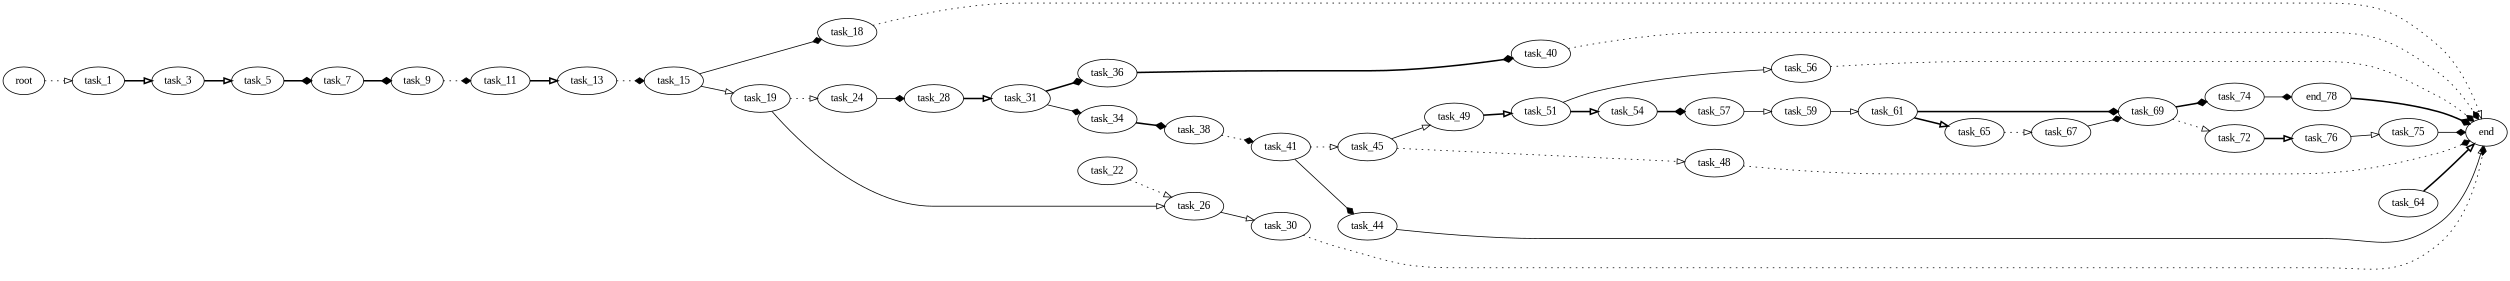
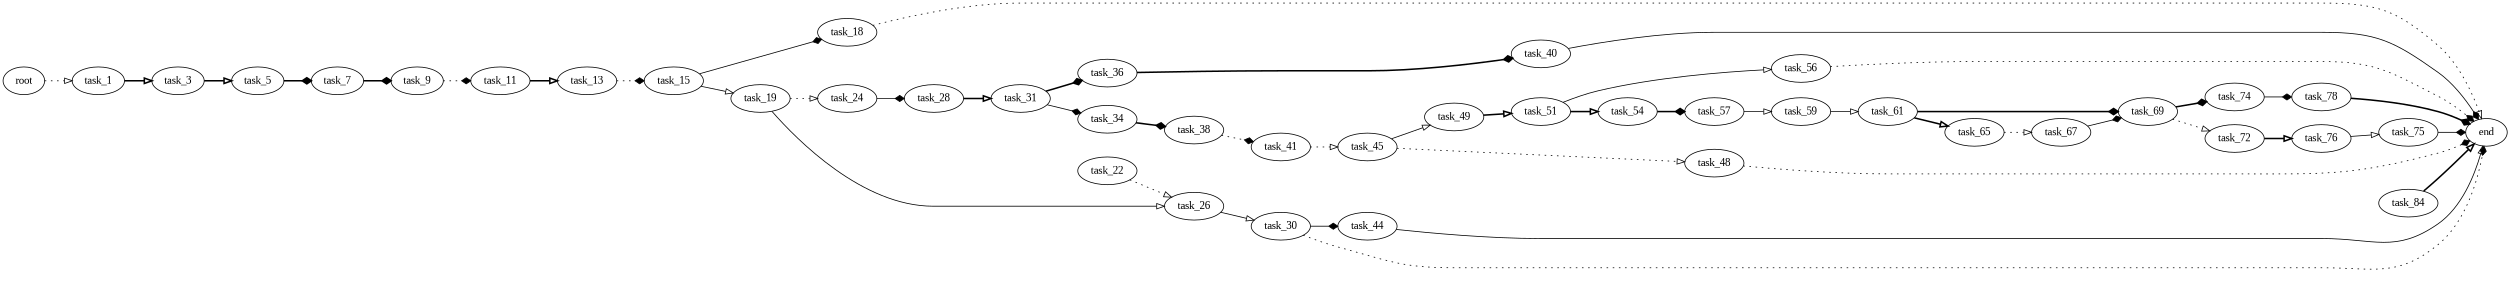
(2034, 32) -> (2034, 32)
(2321, 97) -> (2321, 97)
(1321, 183) -> (1319, 226)
(2408, 203) -> (2408, 203)
